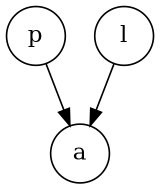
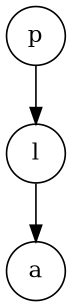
(55, 87) -> (36, 87)
